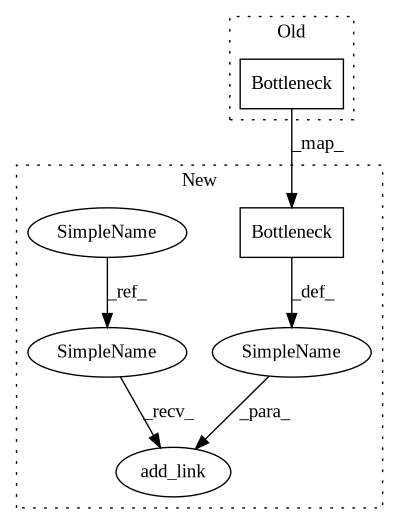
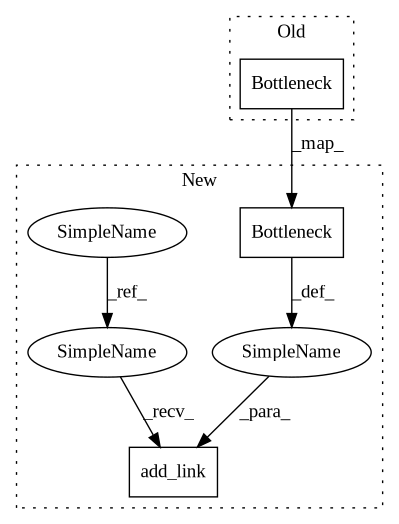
(173, 472) -> (173, 472)
